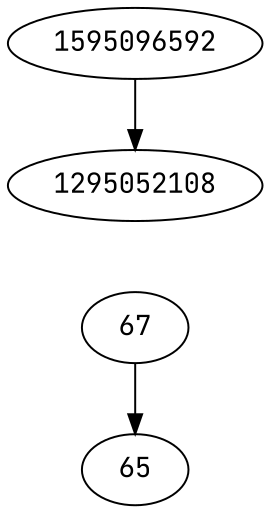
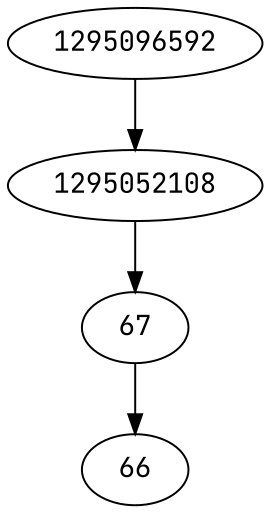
(135, 43) -> (135, 43)
none -> (135, 247)
(135, 470) -> (135, 470)
